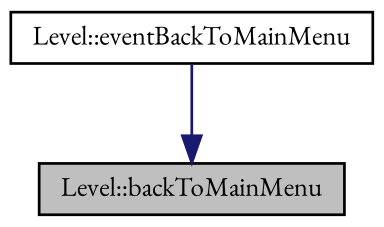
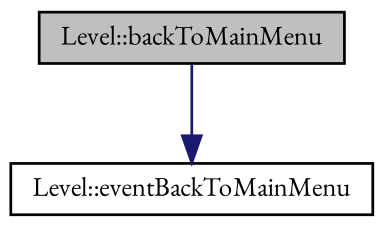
(192, 100) -> (192, 100)
